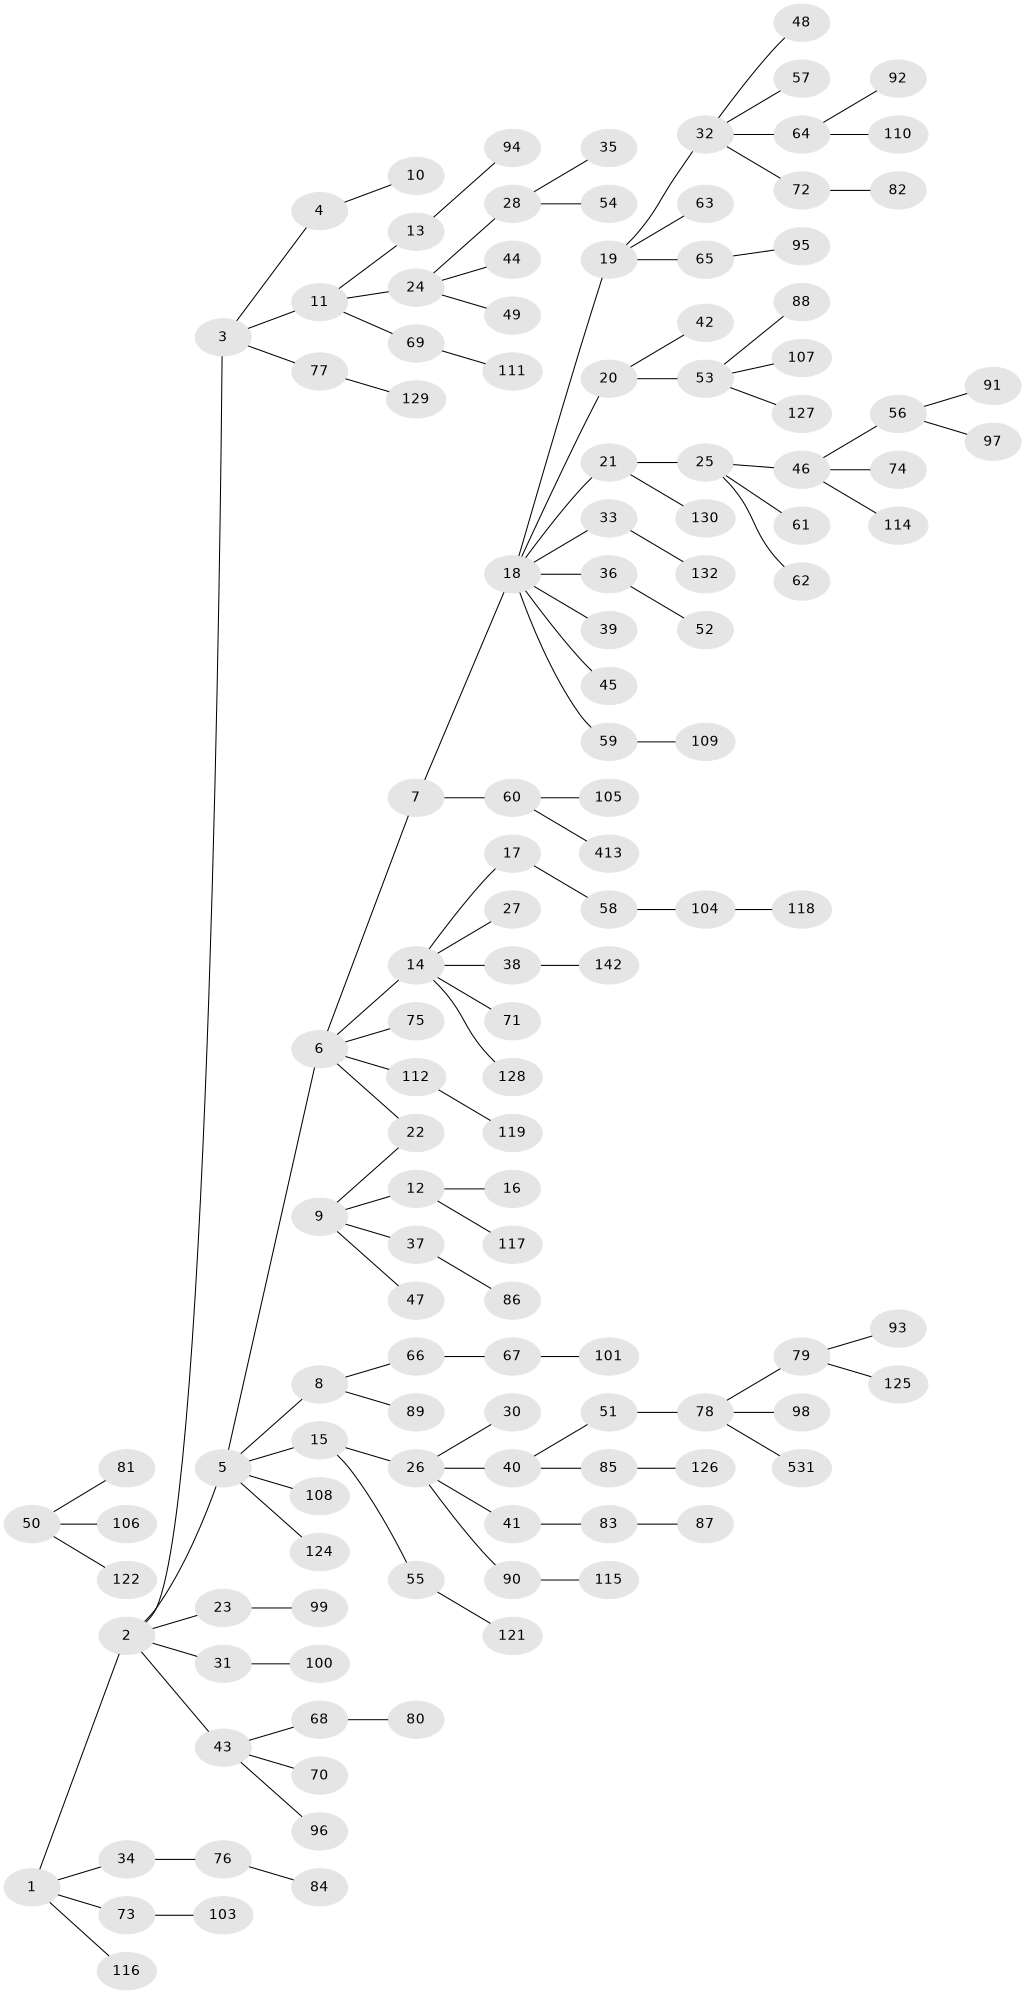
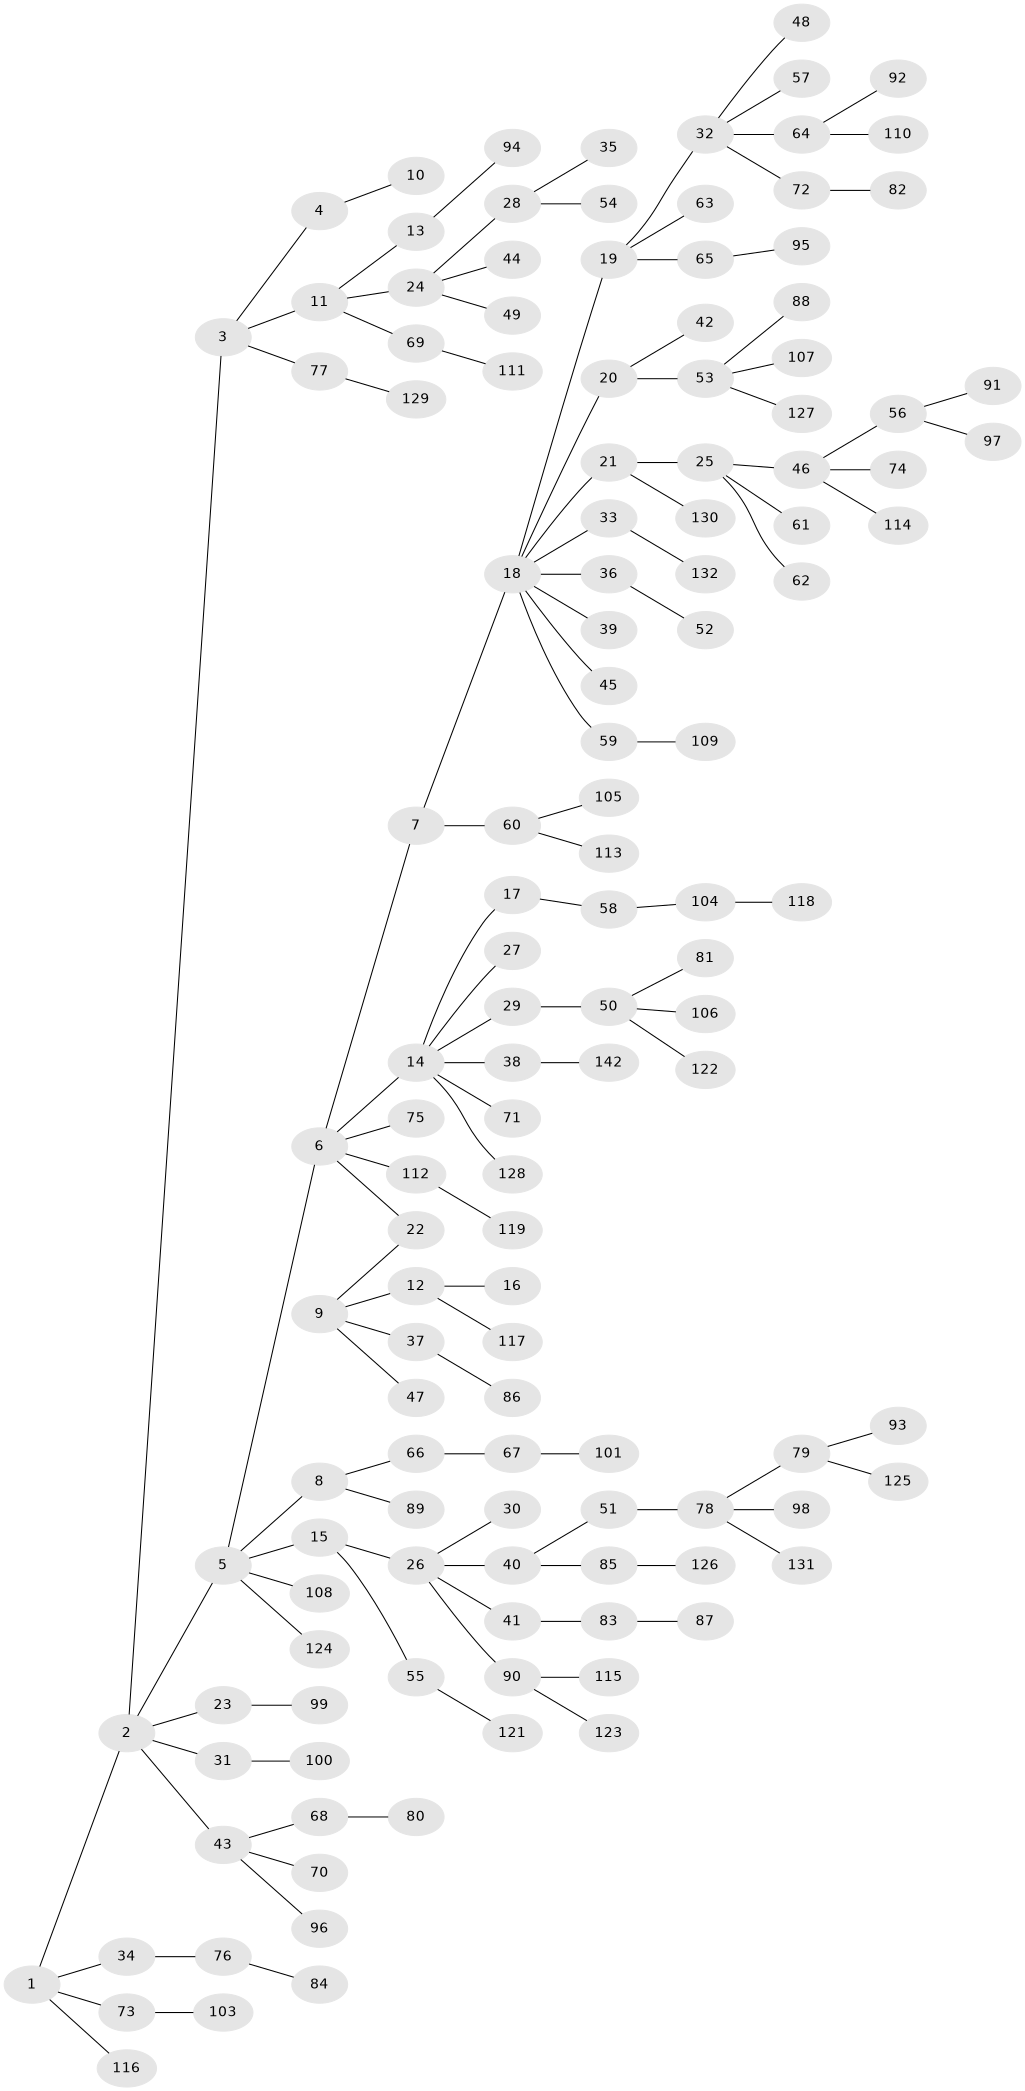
(609, 854) -> (609, 854)
none -> (513, 1007)
(802, 1468) -> (802, 1566)
none -> (609, 1733)
